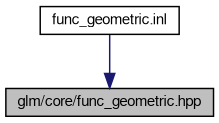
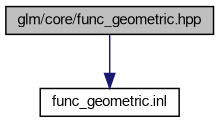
(110, 54) -> (110, 54)
